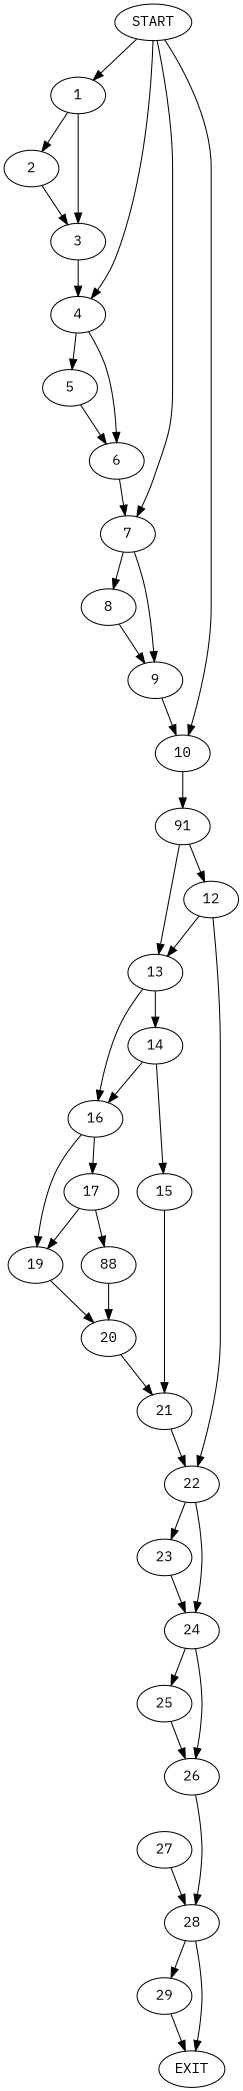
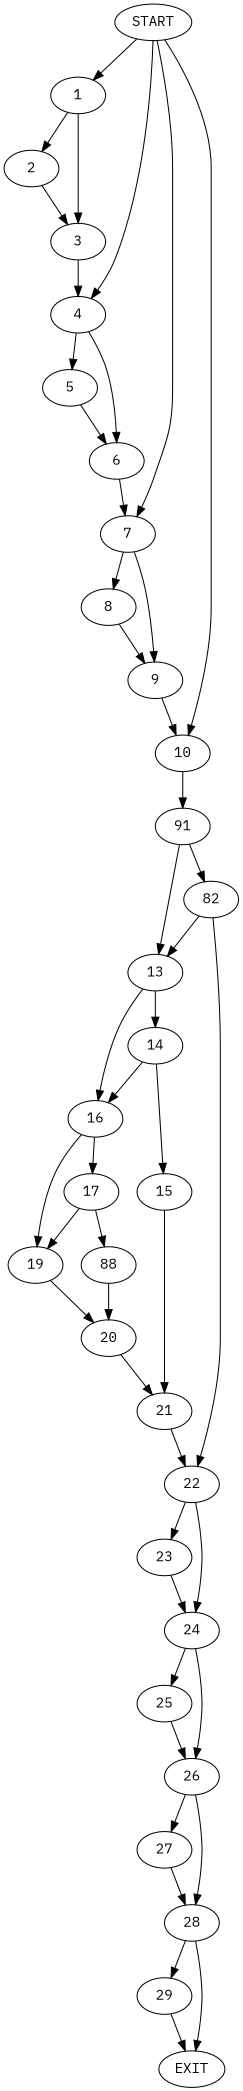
(211, 900) -> (211, 900)
none -> (180, 1808)
